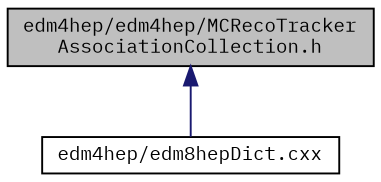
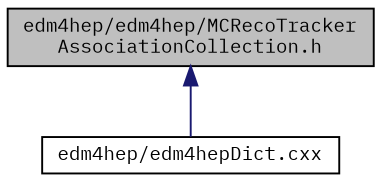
(191, 155) -> (191, 155)
